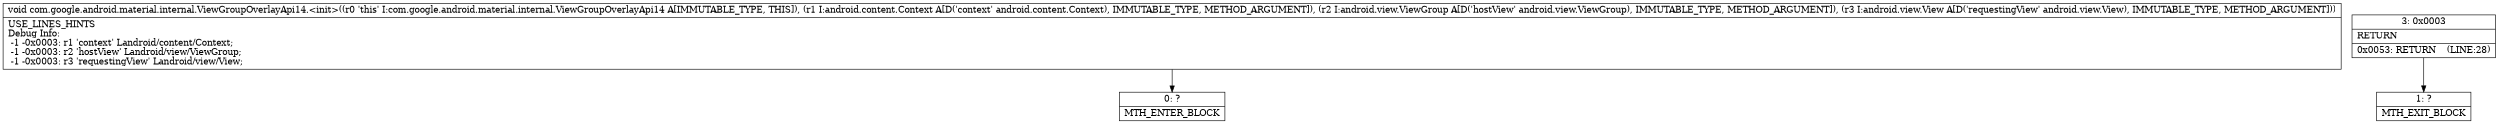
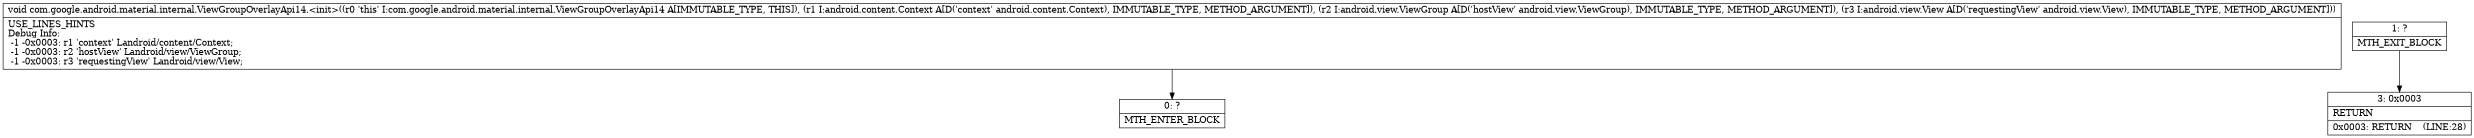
(2424, 50) -> (2400, 128)
(2424, 72) -> (2400, 68)
